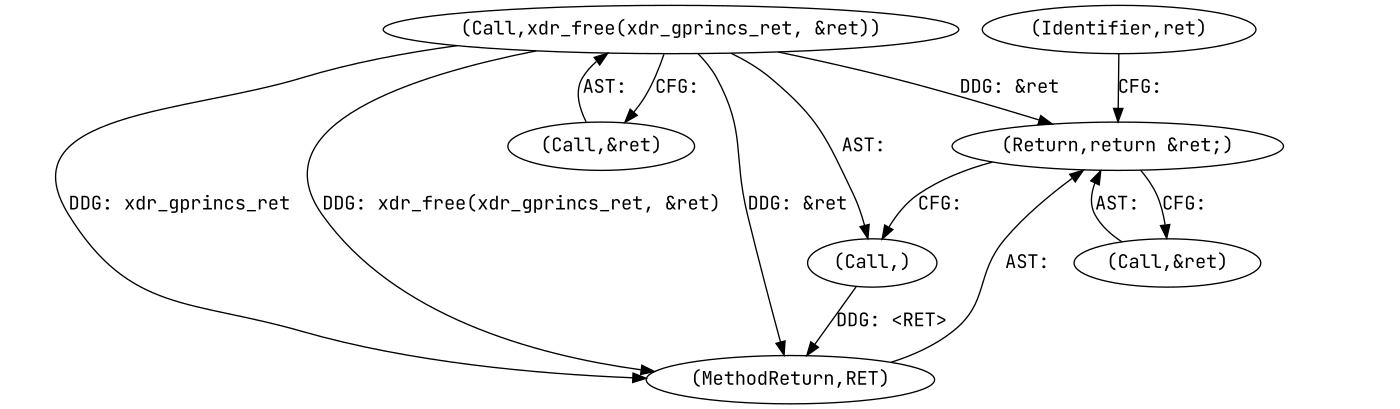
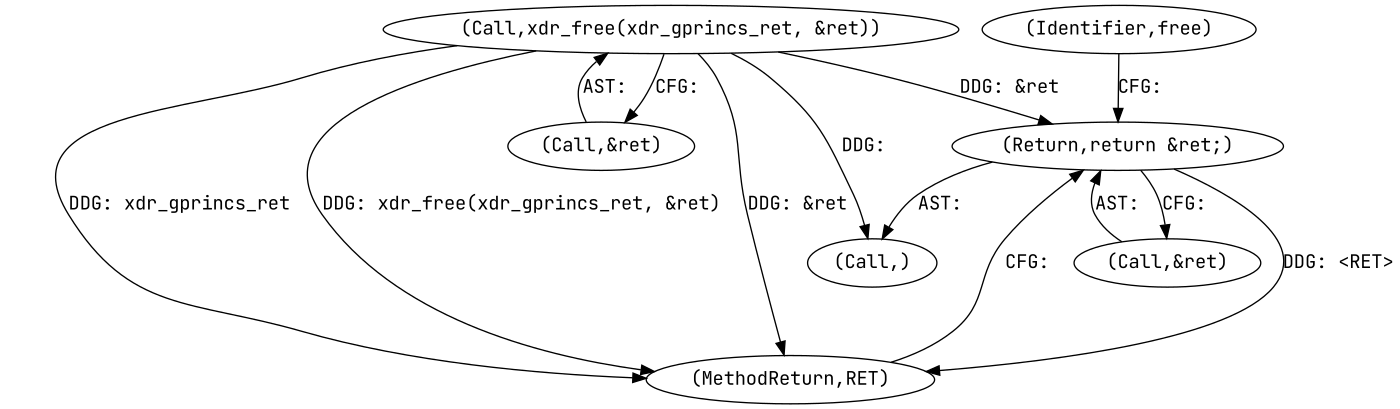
(1119, 30) -> (1119, 30)
(870, 146) -> (870, 146)
(946, 205) -> (946, 205)
(1033, 263) -> (1033, 263)
(835, 316) -> (1199, 328)
